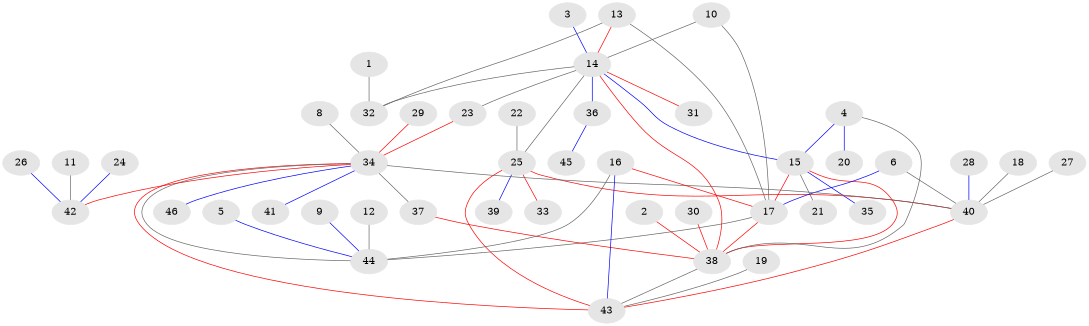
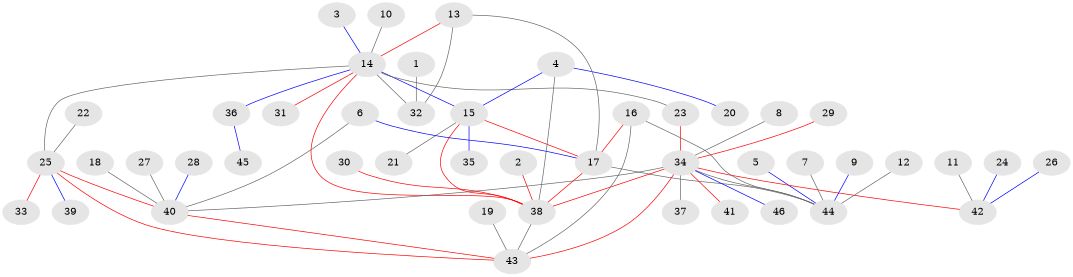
(759, 108) -> none
none -> (805, 163)
(320, 188) -> (705, 188)
(611, 234) -> (596, 203)
(564, 241) -> (617, 185)
